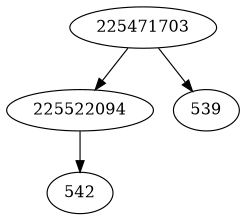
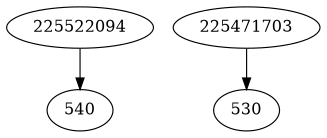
(115, 64) -> none
(206, 110) -> (247, 110)
(80, 193) -> (80, 110)
